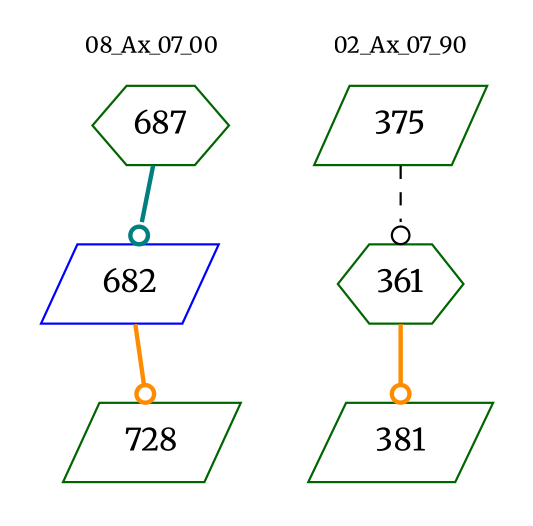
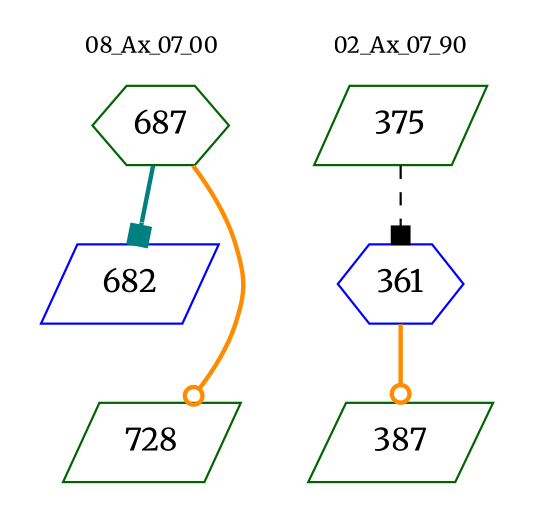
(147, 194) -> (147, 194)
(401, 194) -> (401, 194)
(401, 284) -> (401, 284)
(140, 355) -> (243, 277)
(401, 442) -> (401, 442)
